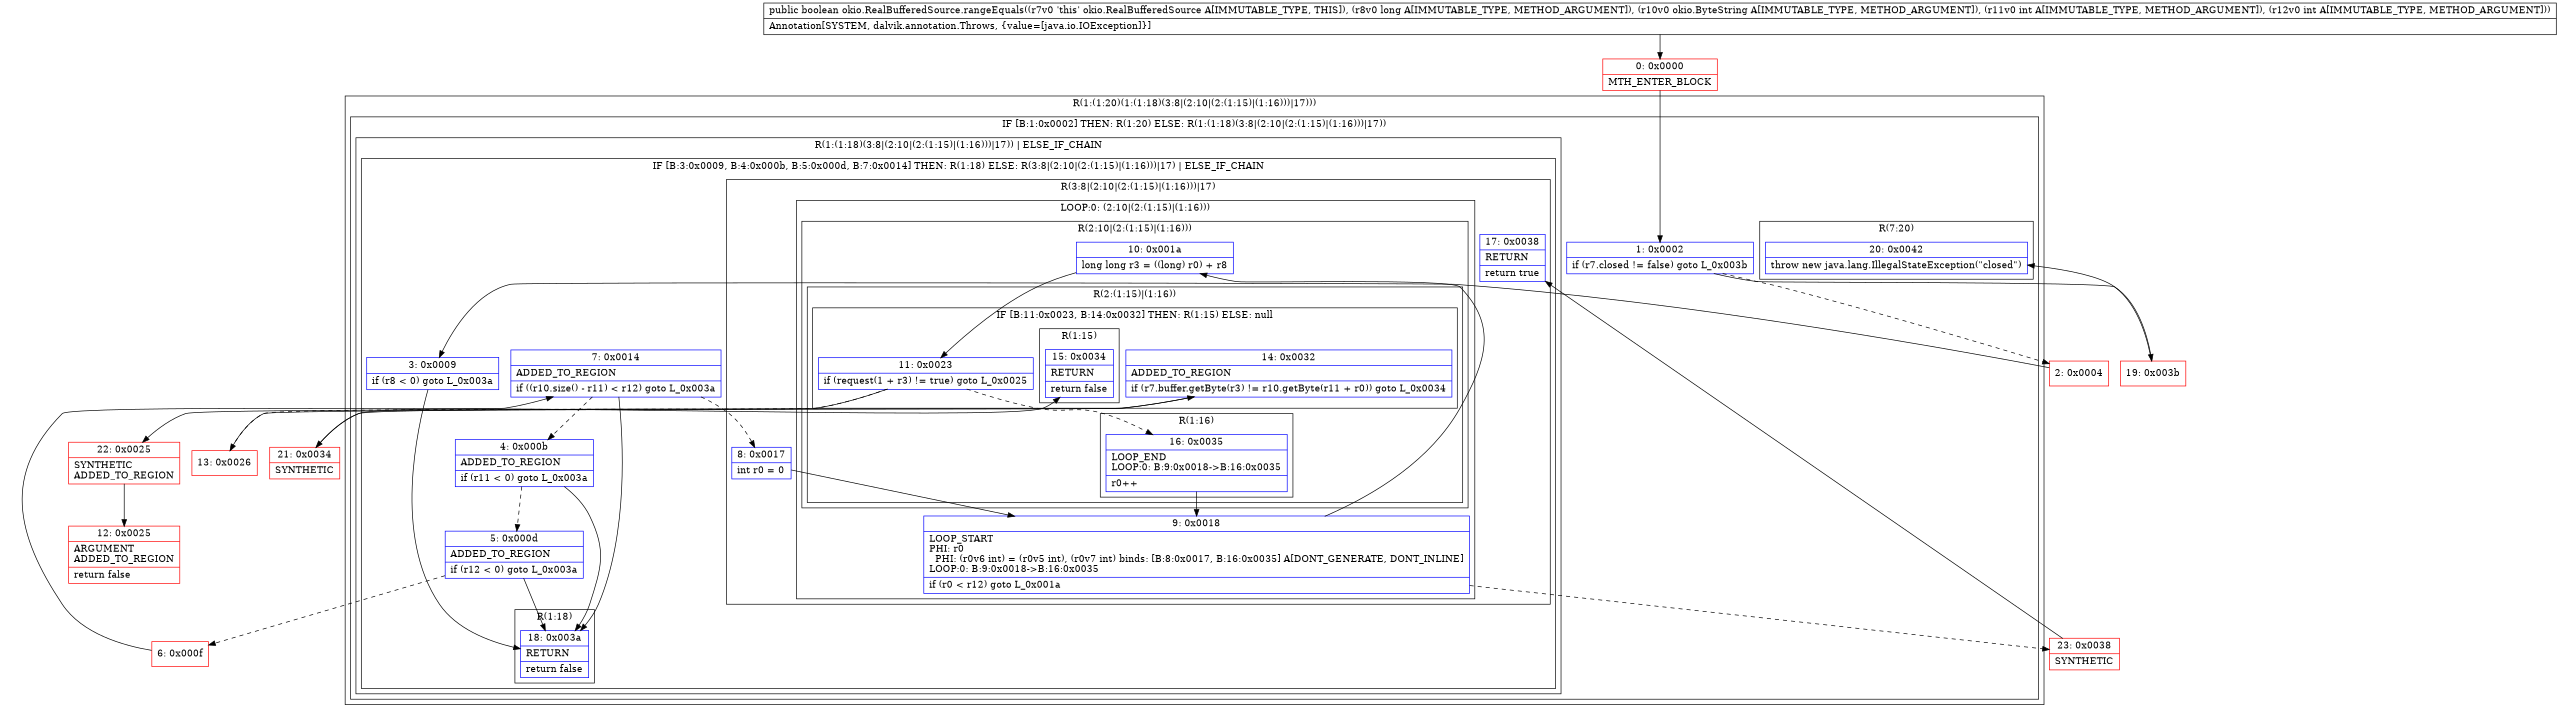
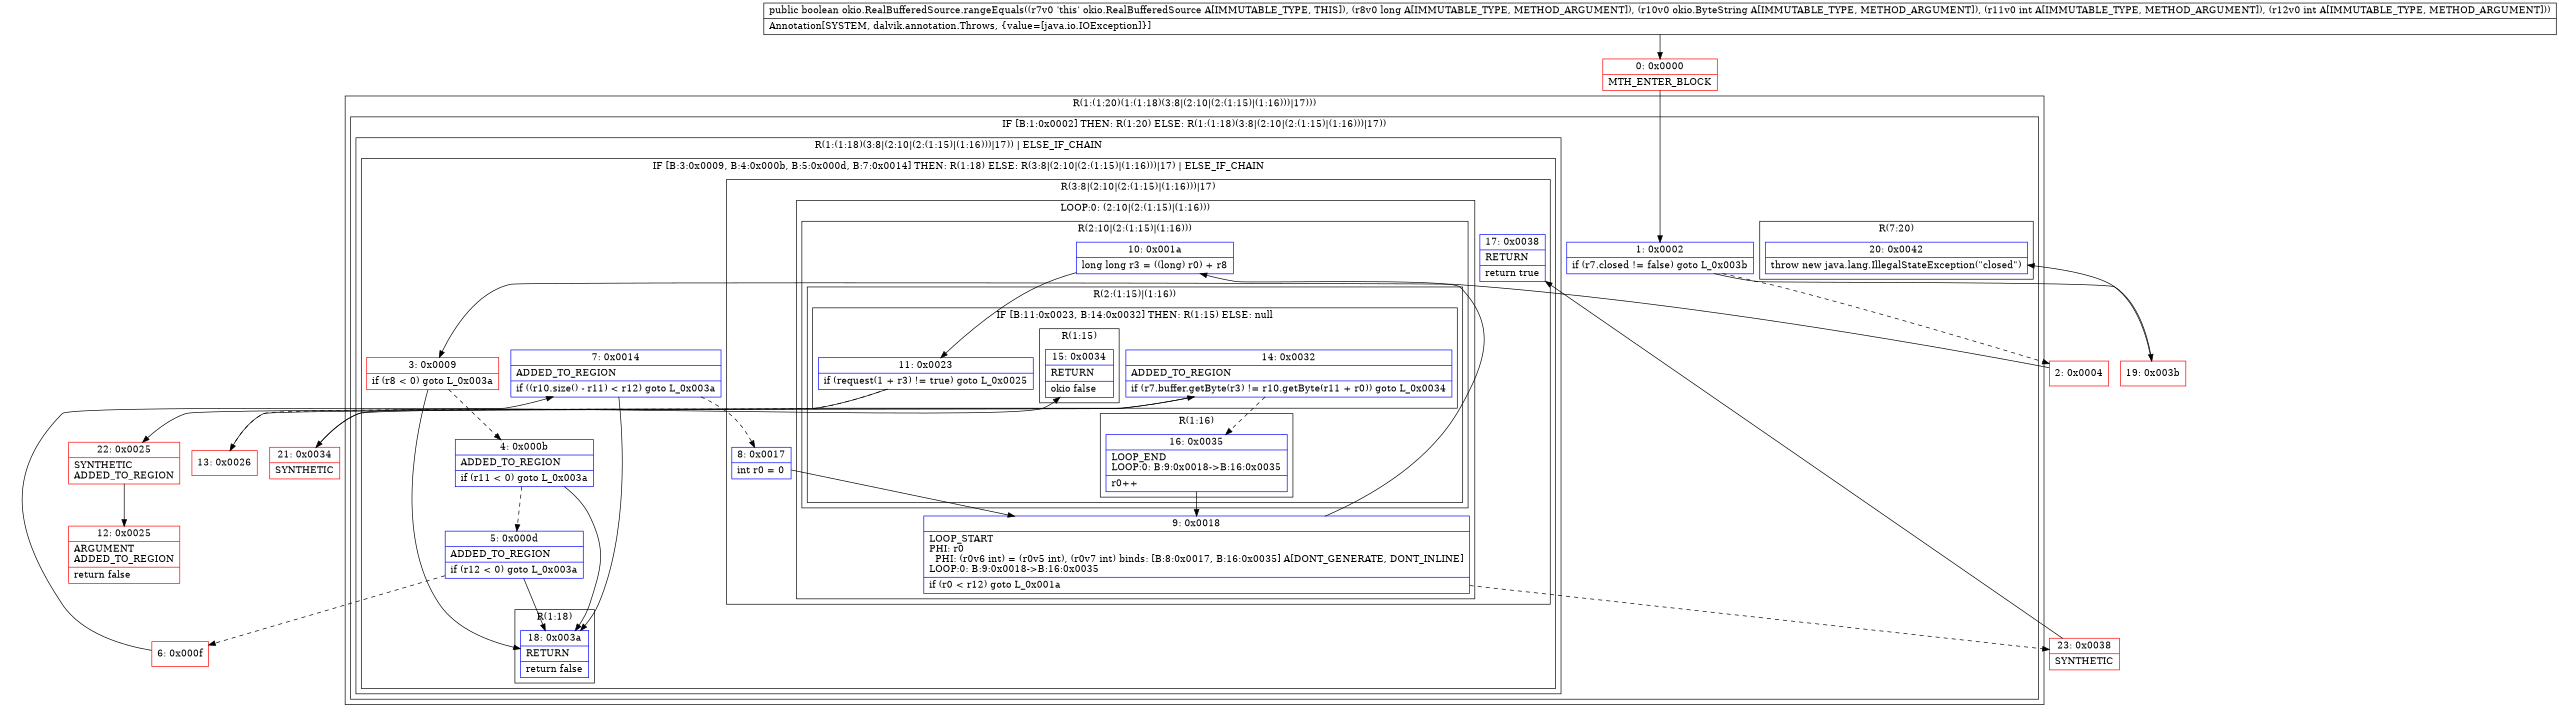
(433, 374) -> (433, 374)
(1079, 389) -> (1074, 389)
(1016, 404) -> (1243, 418)
(573, 416) -> (475, 415)
